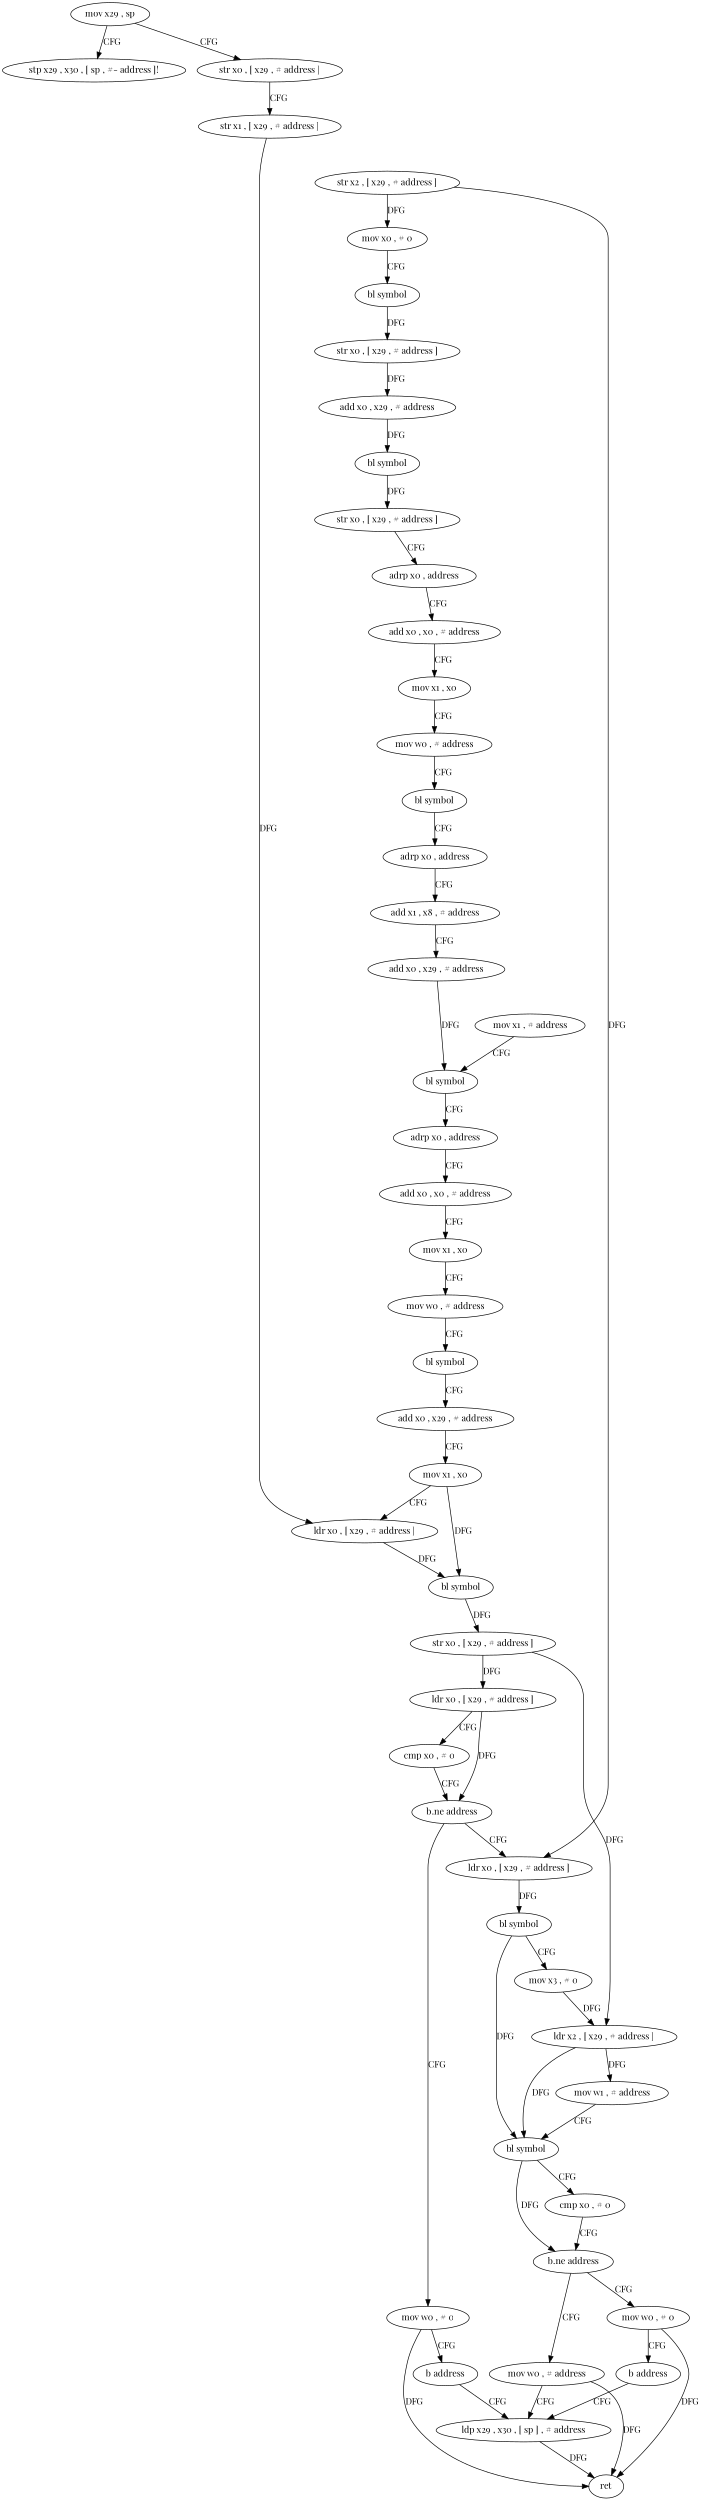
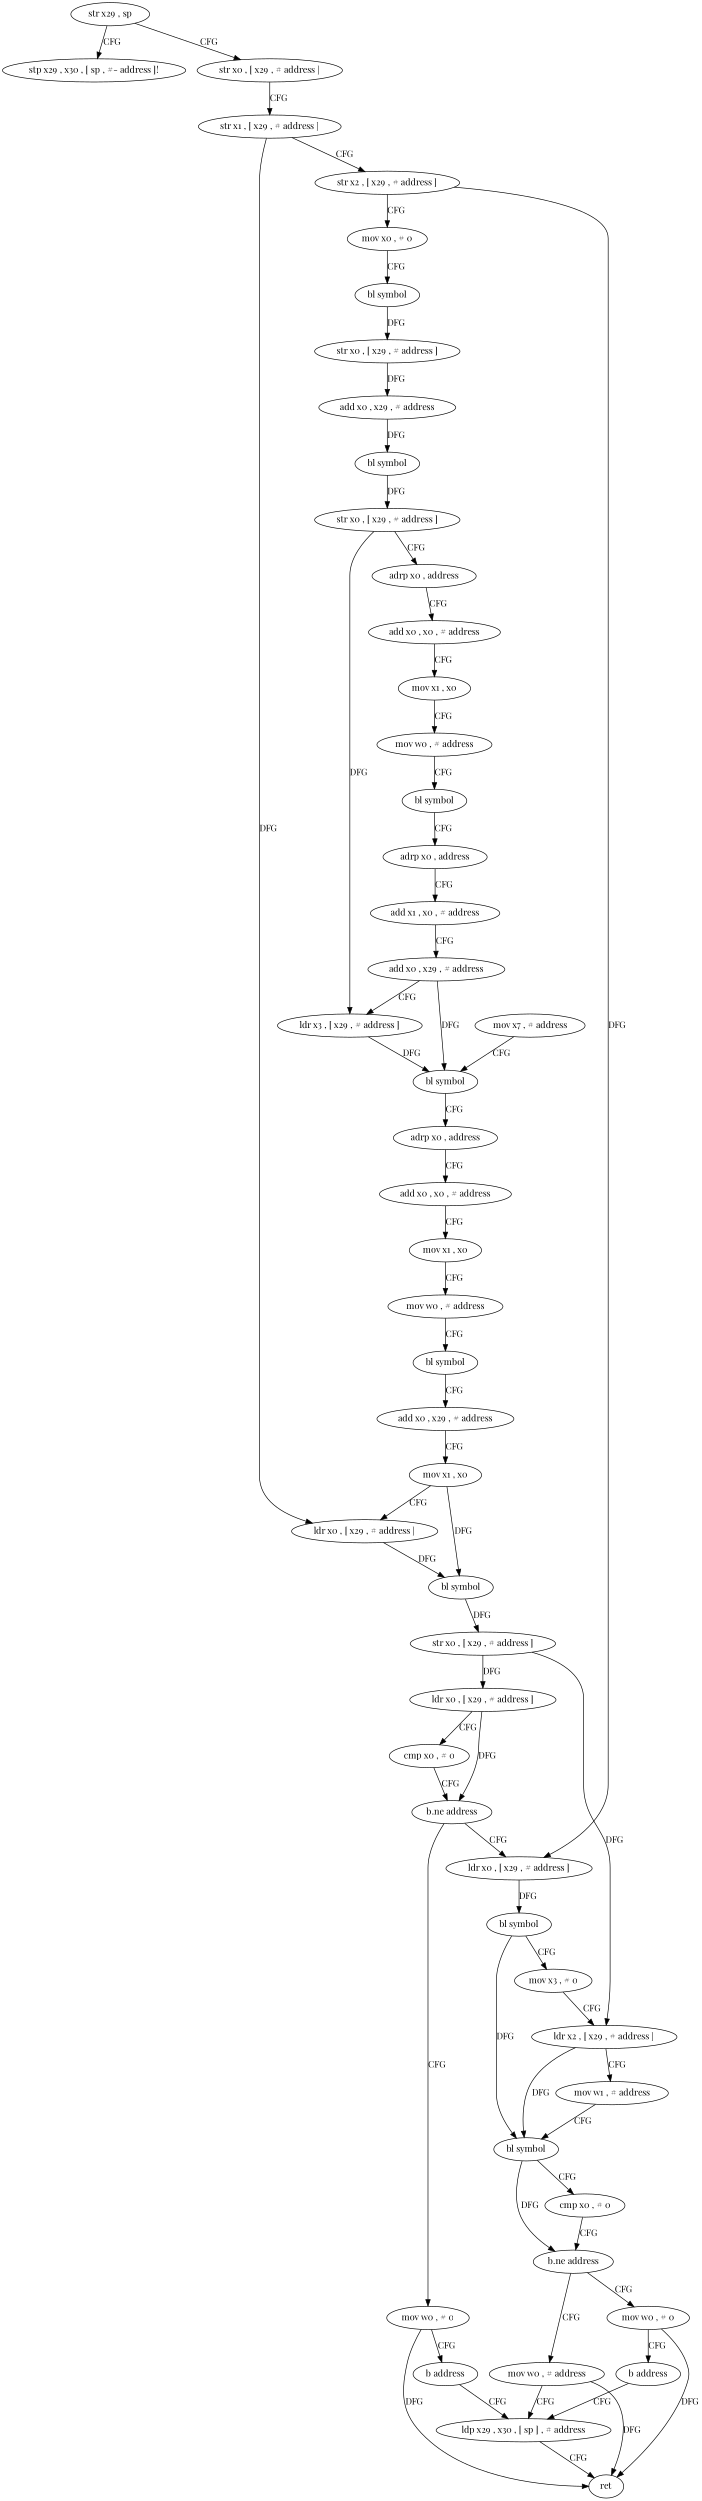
(110, 14) -> (110, 14)
none -> (326, 153)
(396, 211) -> (396, 211)
(435, 913) -> (435, 913)
none -> (350, 1026)
(530, 1026) -> (530, 1026)
(592, 2009) -> (592, 2009)
(617, 2065) -> (617, 2065)
(578, 2458) -> (578, 2458)
